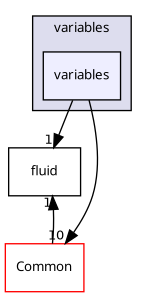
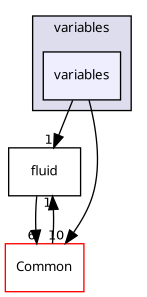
none -> (36, 213)
